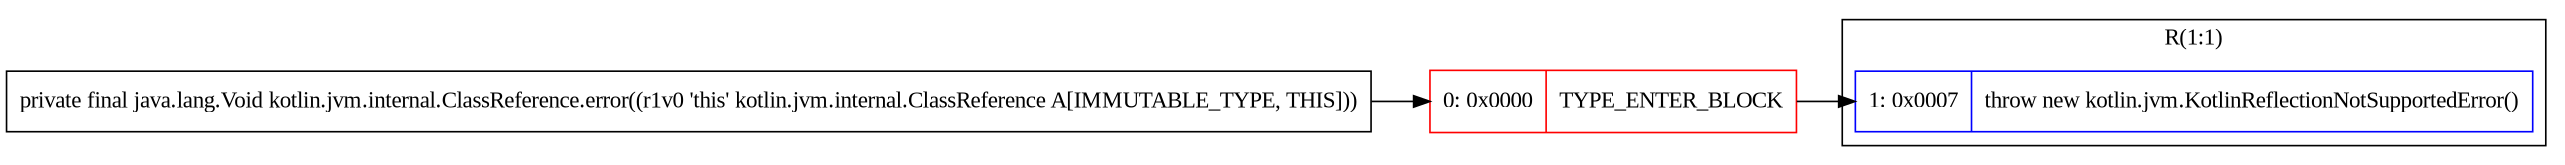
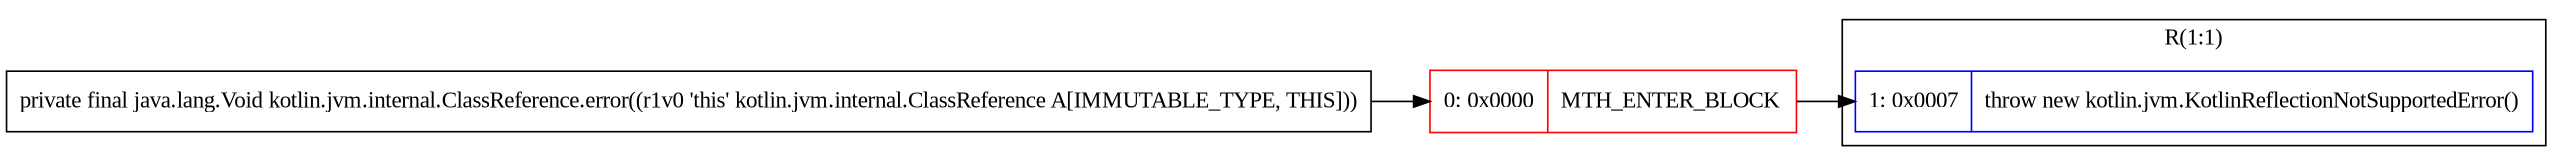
(1671, 101) -> (1670, 101)
